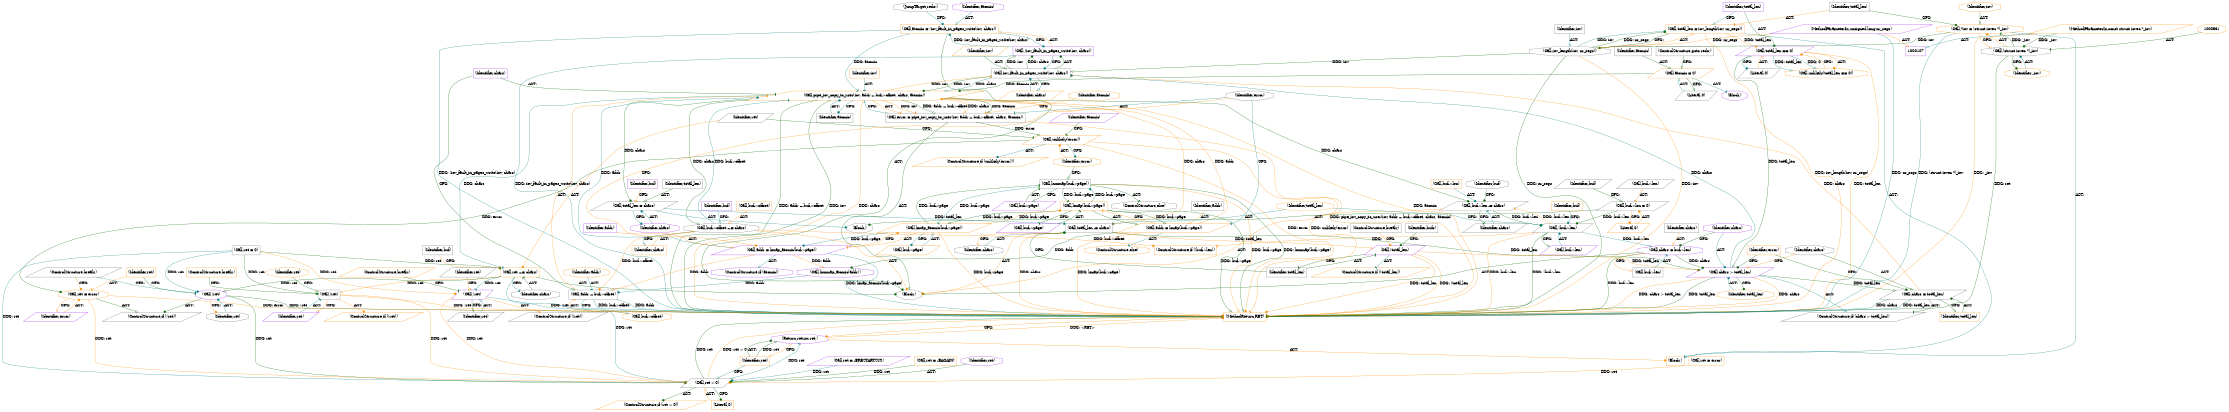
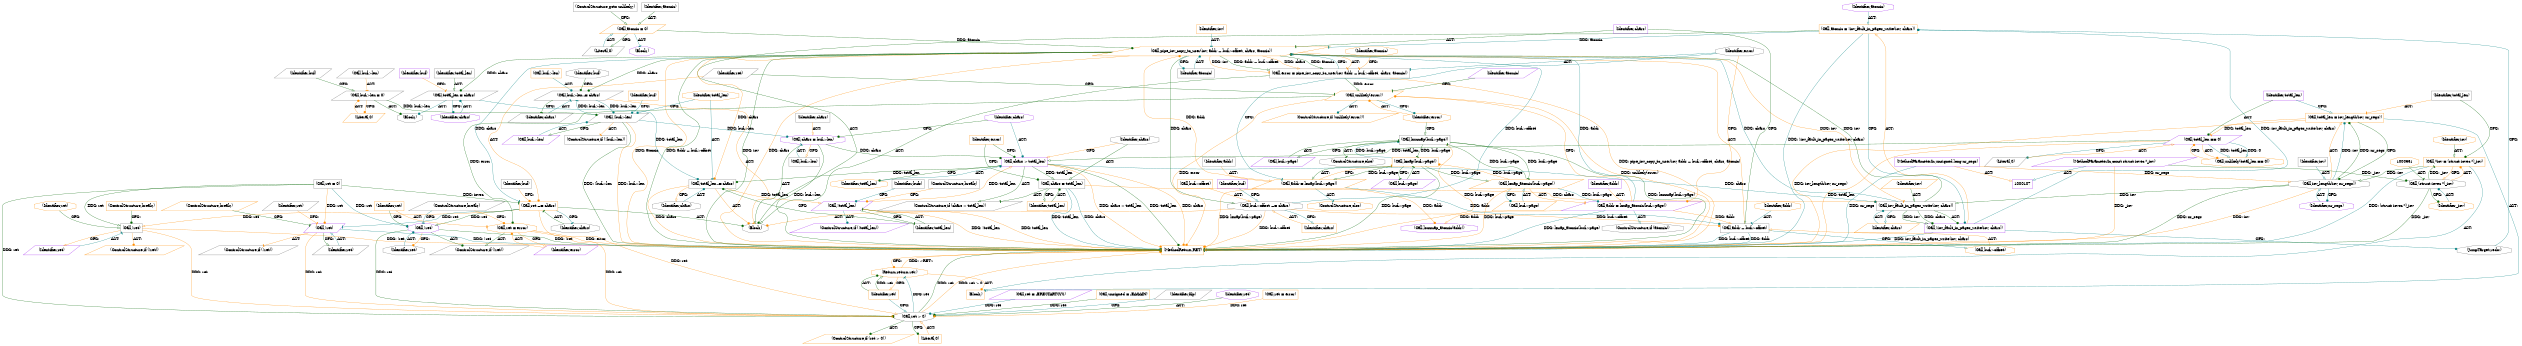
(1851, 29) -> (1937, 162)
(1980, 29) -> (2454, 162)
(2110, 29) -> (2114, 162)
(1685, 51) -> (605, 7)
(1051, 63) -> (2230, 240)
(2002, 184) -> (2420, 217)
(985, 194) -> (1500, 150)
none -> (2327, 206)
(1536, 214) -> (584, 112)
(1516, 220) -> (605, 105)
(956, 235) -> (1241, 236)
(1377, 239) -> (613, 129)
(1409, 239) -> (876, 195)
(1615, 239) -> (709, 128)
(874, 243) -> (1541, 116)
(1406, 244) -> (870, 172)
(1185, 250) -> (596, 140)
(988, 259) -> (1389, 195)
(433, 261) -> (473, 195)
(1383, 261) -> (846, 218)
(752, 272) -> (1643, 228)
(1371, 272) -> (849, 228)
(1730, 272) -> (1025, 162)
(714, 284) -> (1531, 214)
(1804, 288) -> (1010, 192)
none -> (1183, 295)
(1923, 295) -> (1062, 184)
(614, 316) -> (708, 274)
(800, 339) -> (899, 272)
(936, 361) -> (1123, 295)
(188, 376) -> (246, 312)
(707, 383) -> (914, 317)
